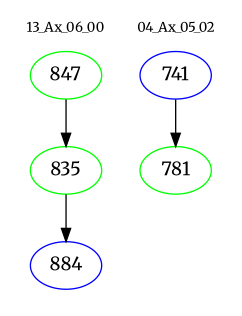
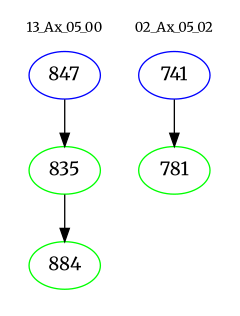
(66, 28) -> (65, 28)
(176, 28) -> (174, 28)
(66, 75) -> (65, 75)
(66, 265) -> (65, 265)
